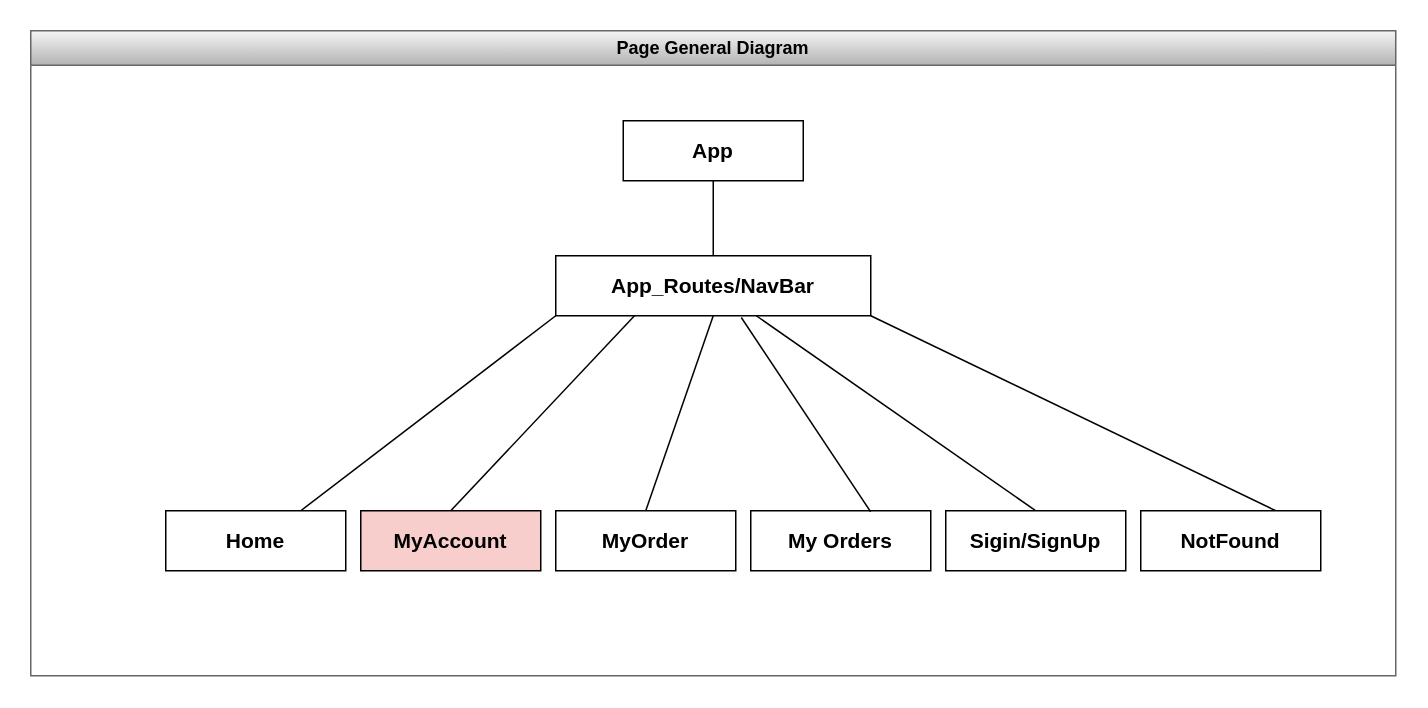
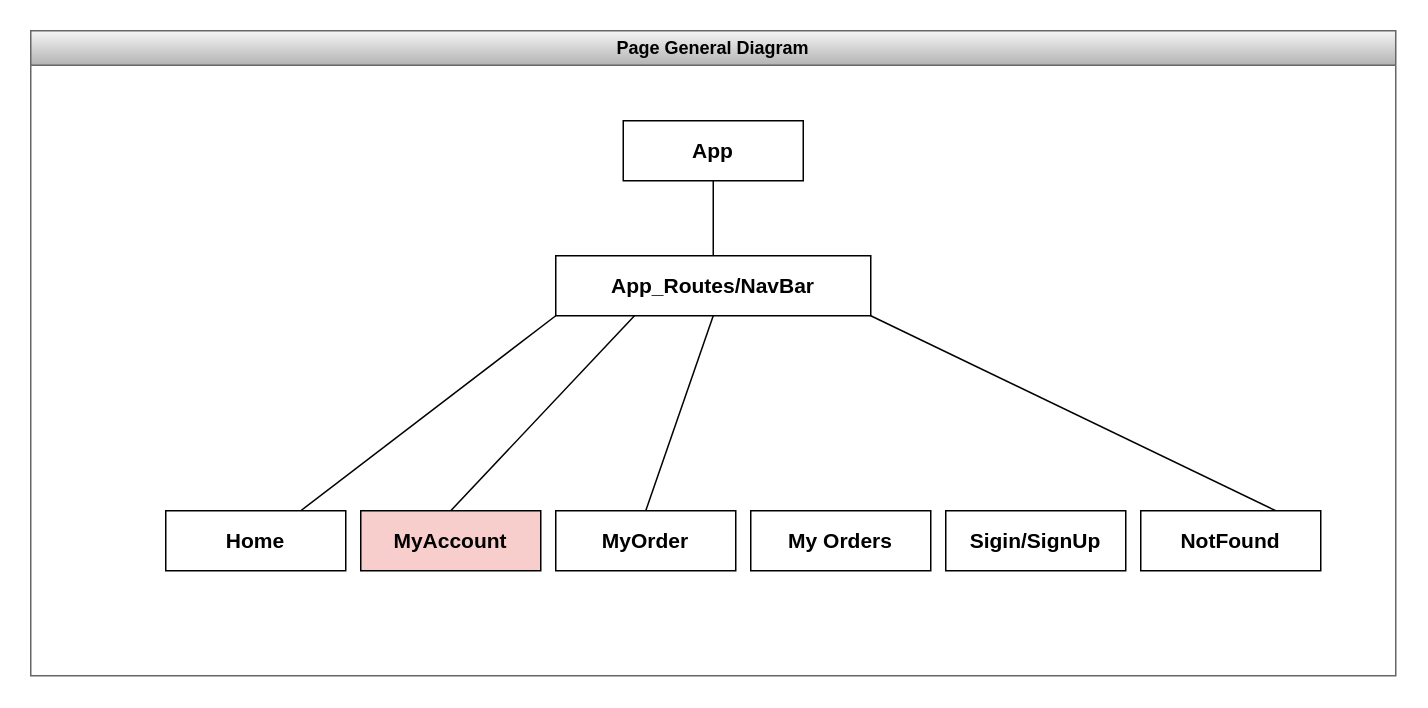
(896, 413) -> none
(806, 414) -> none
